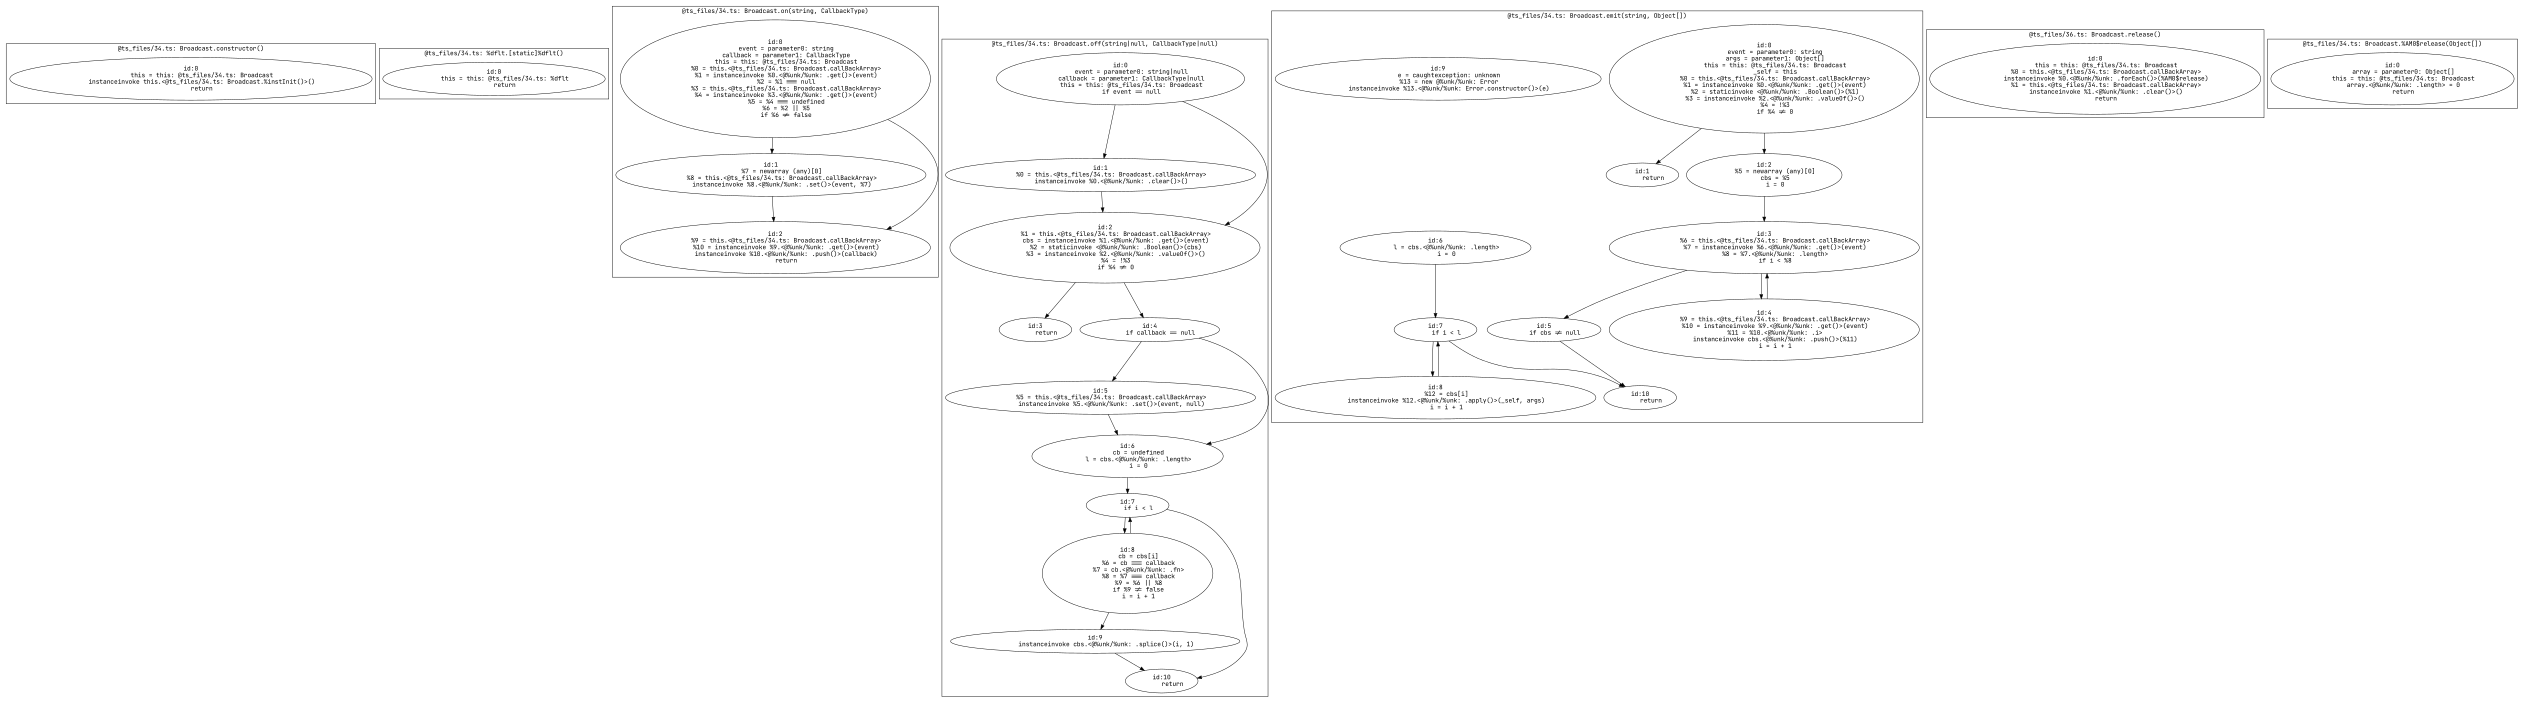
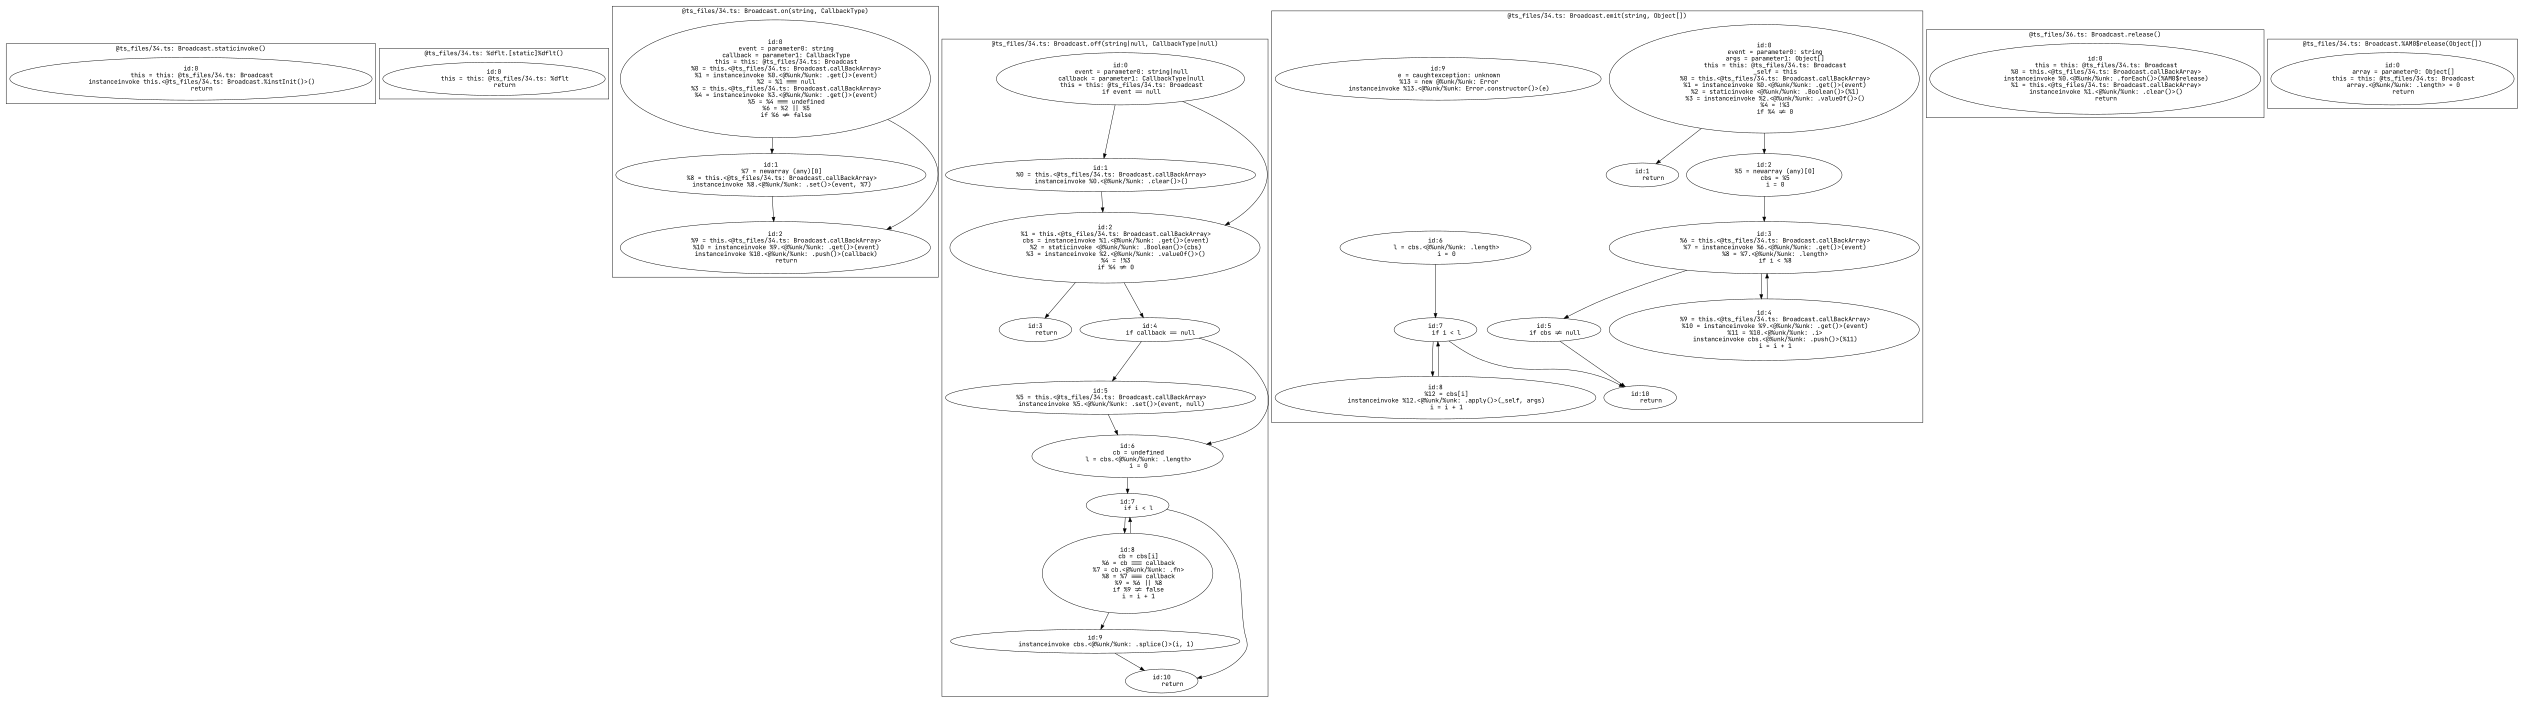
(191, 49) -> (191, 49)
